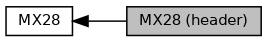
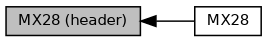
(107, 21) -> (175, 21)
